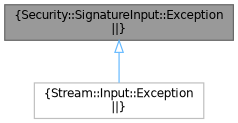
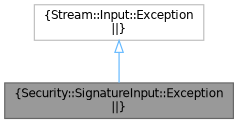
(119, 68) -> (119, 68)
